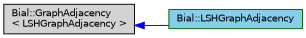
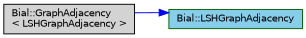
(157, 26) -> (147, 13)
